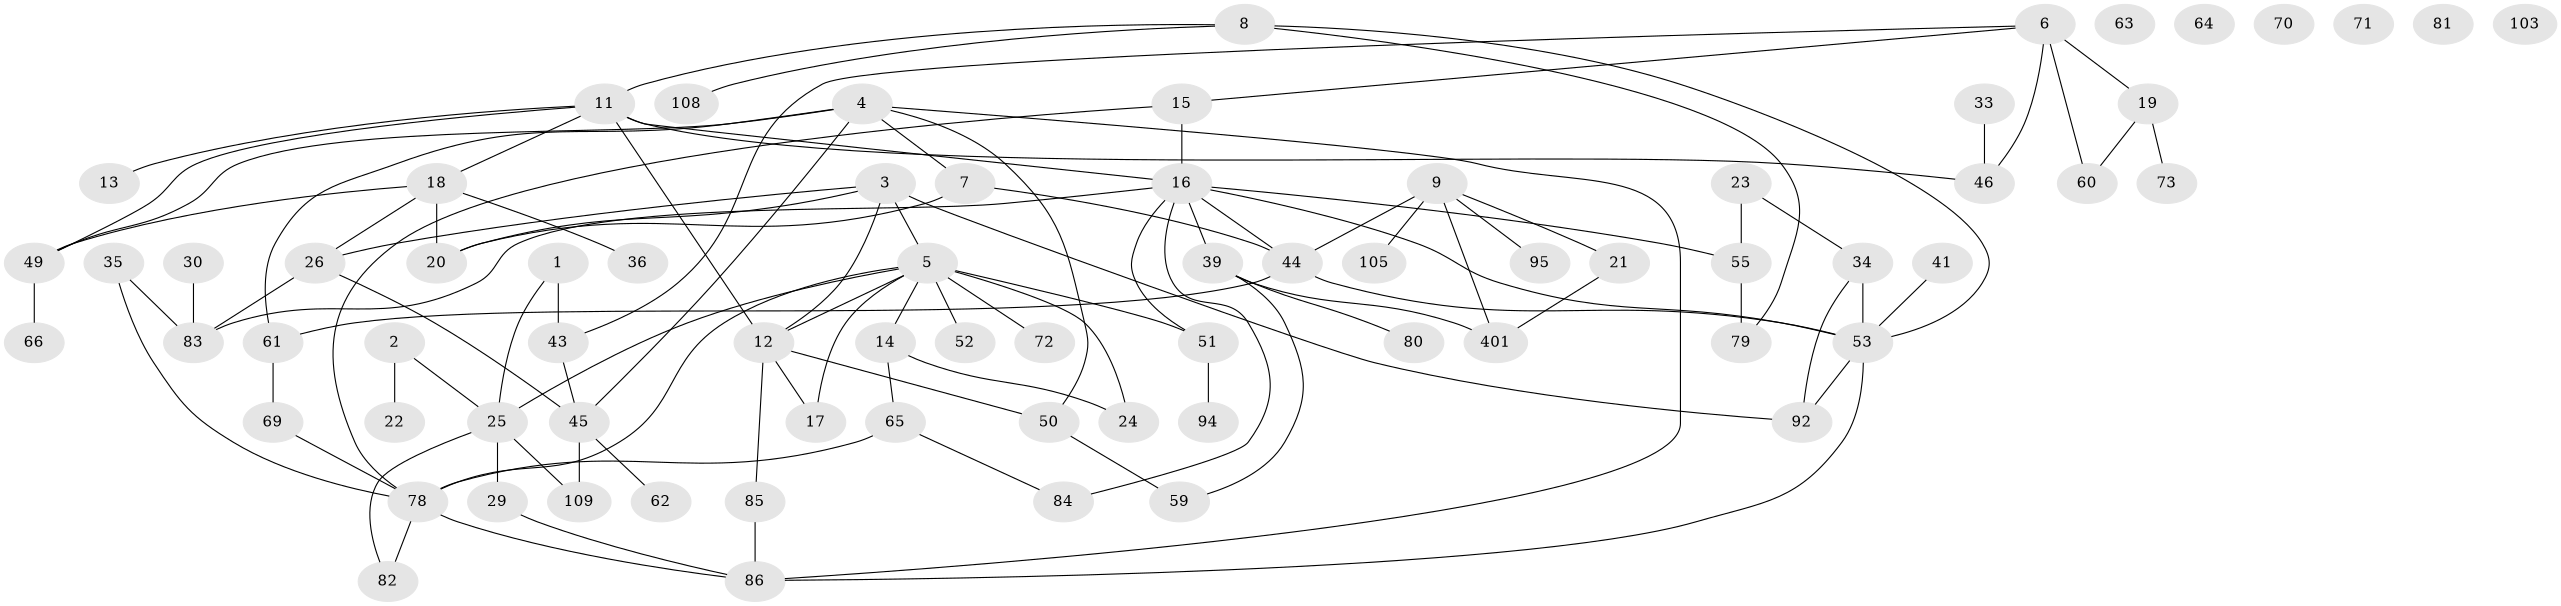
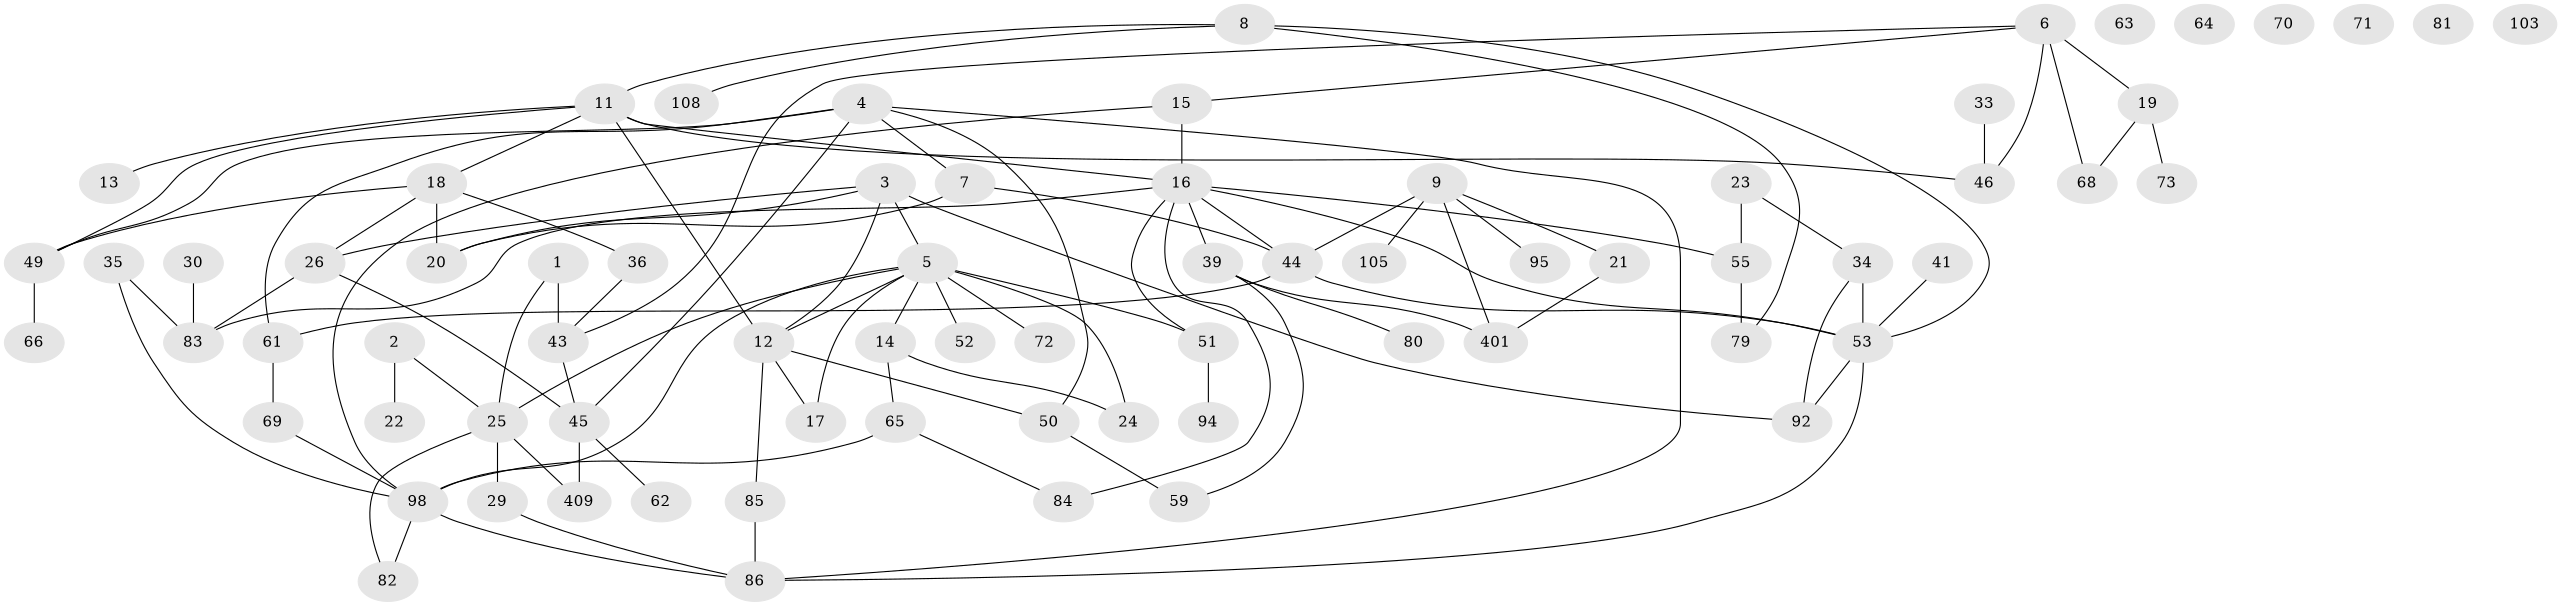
(2087, 184) -> (2087, 184)
none -> (598, 303)
(418, 502) -> (418, 502)
(579, 502) -> (579, 502)
